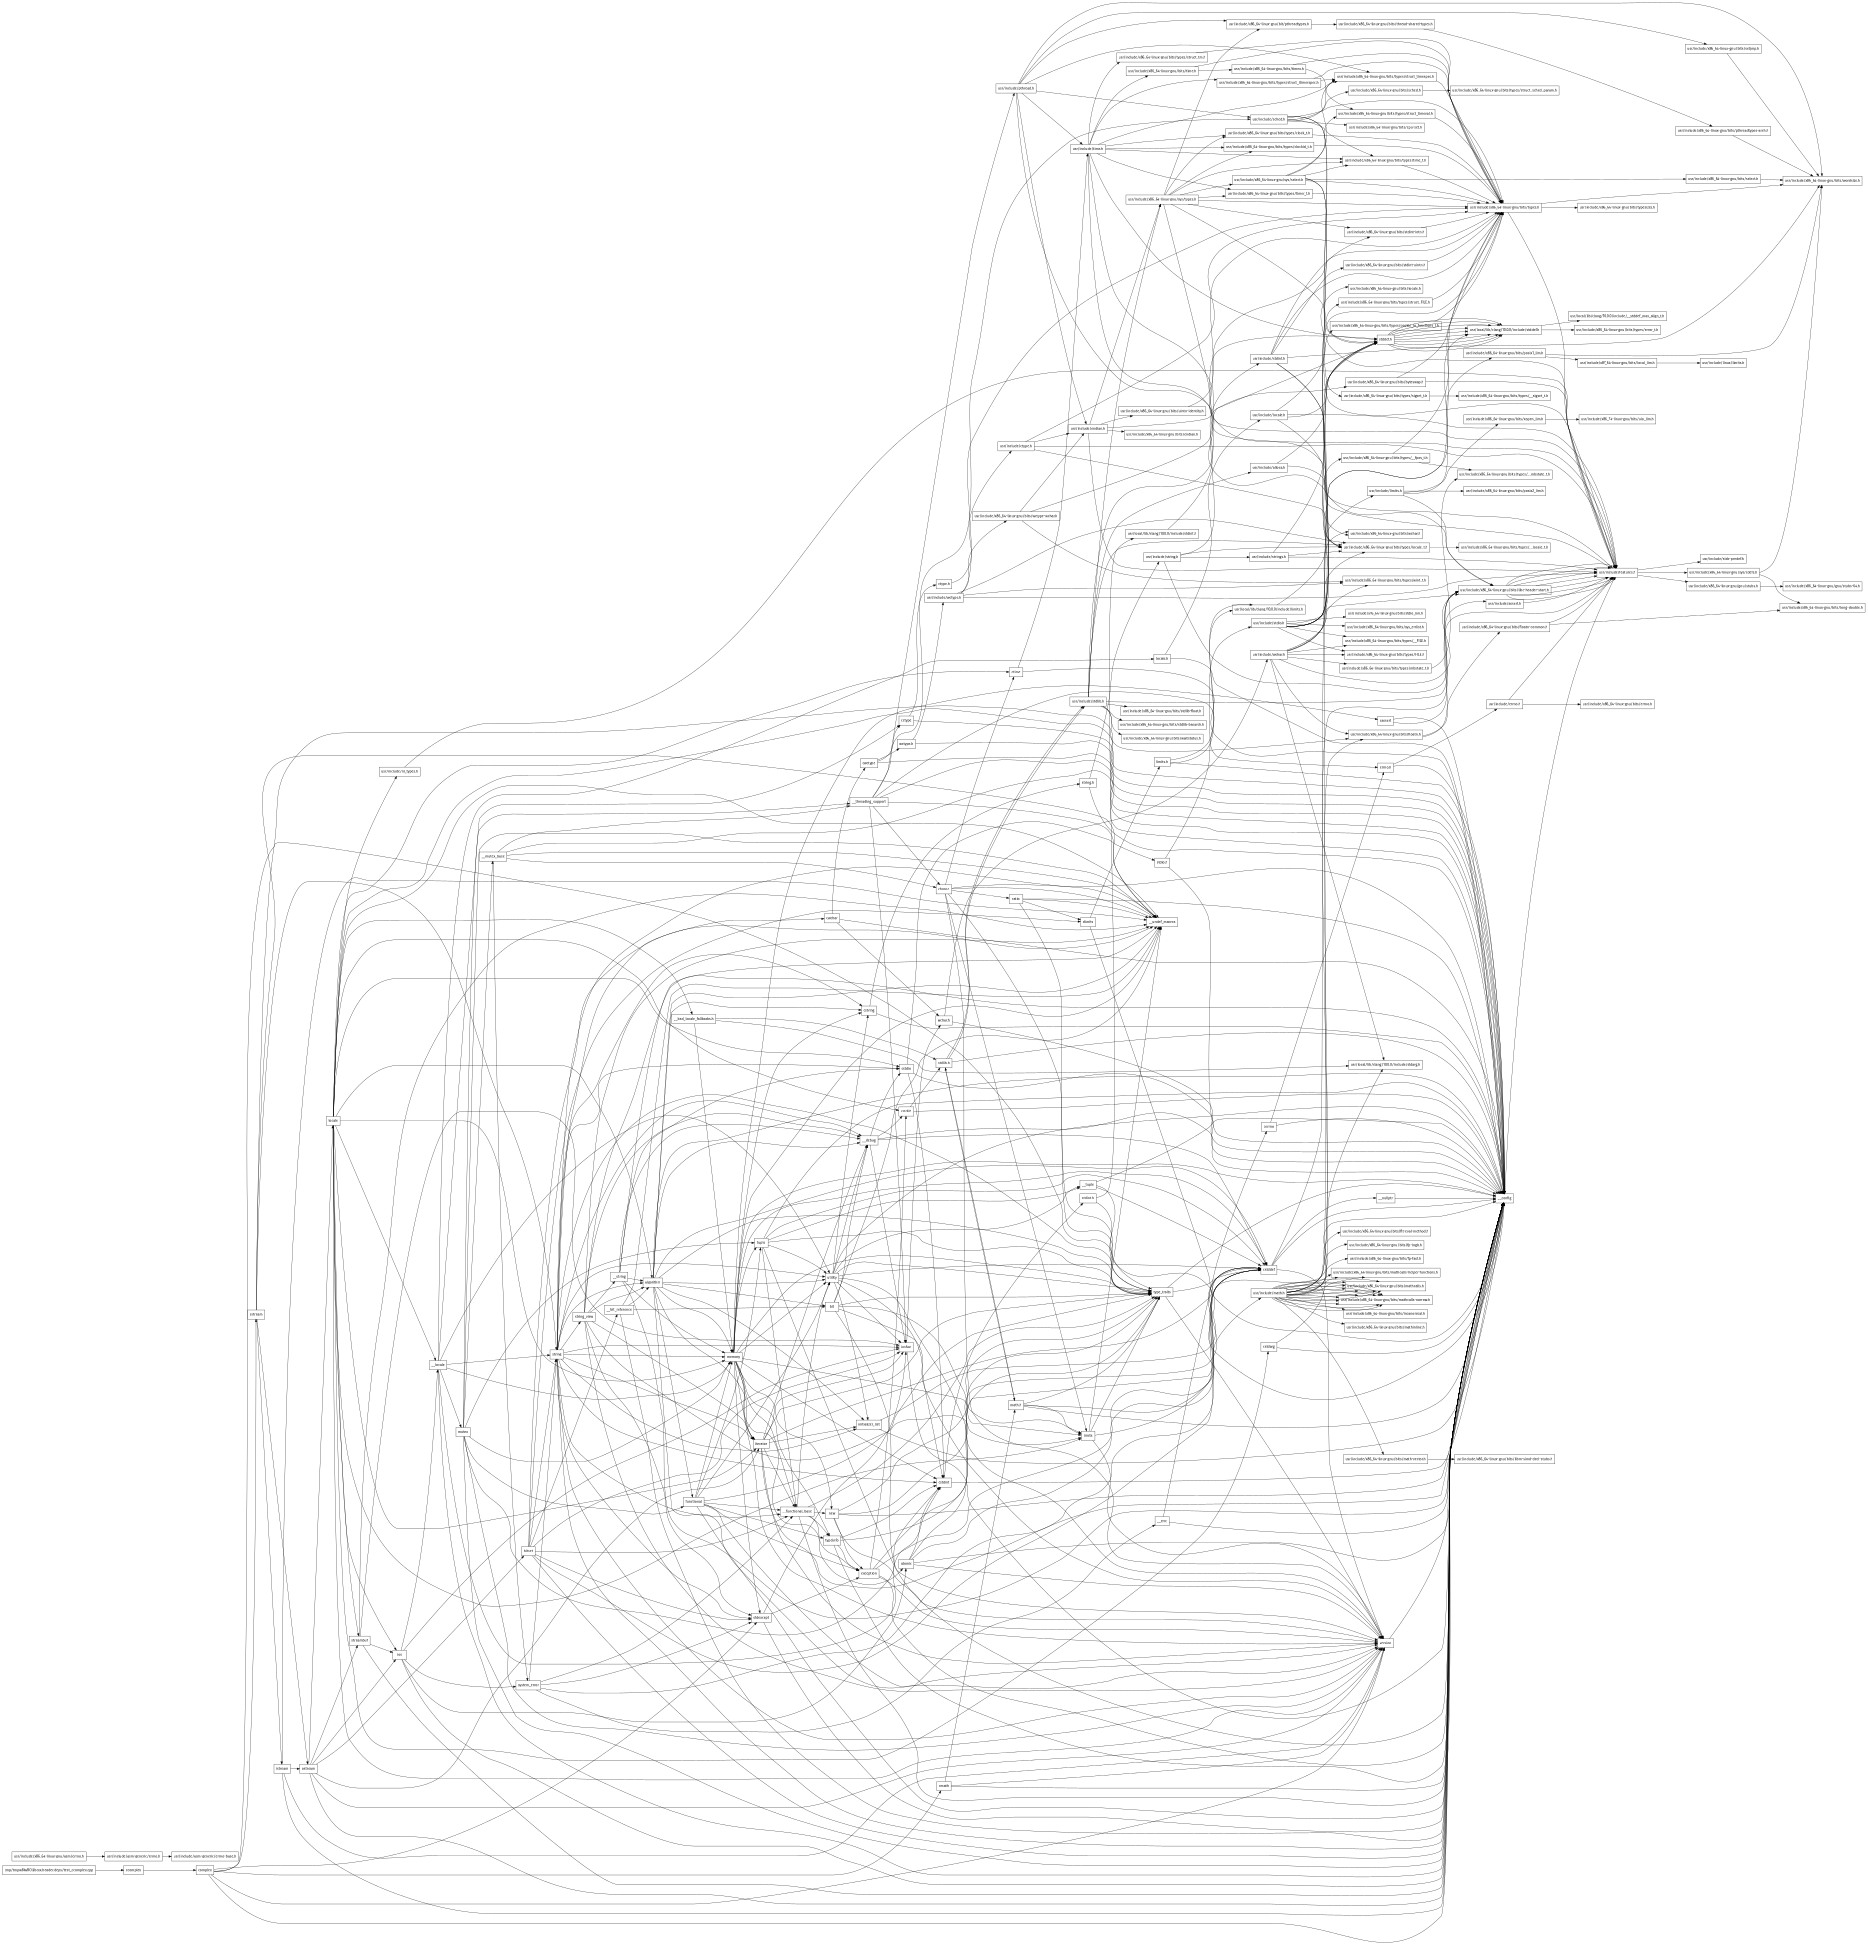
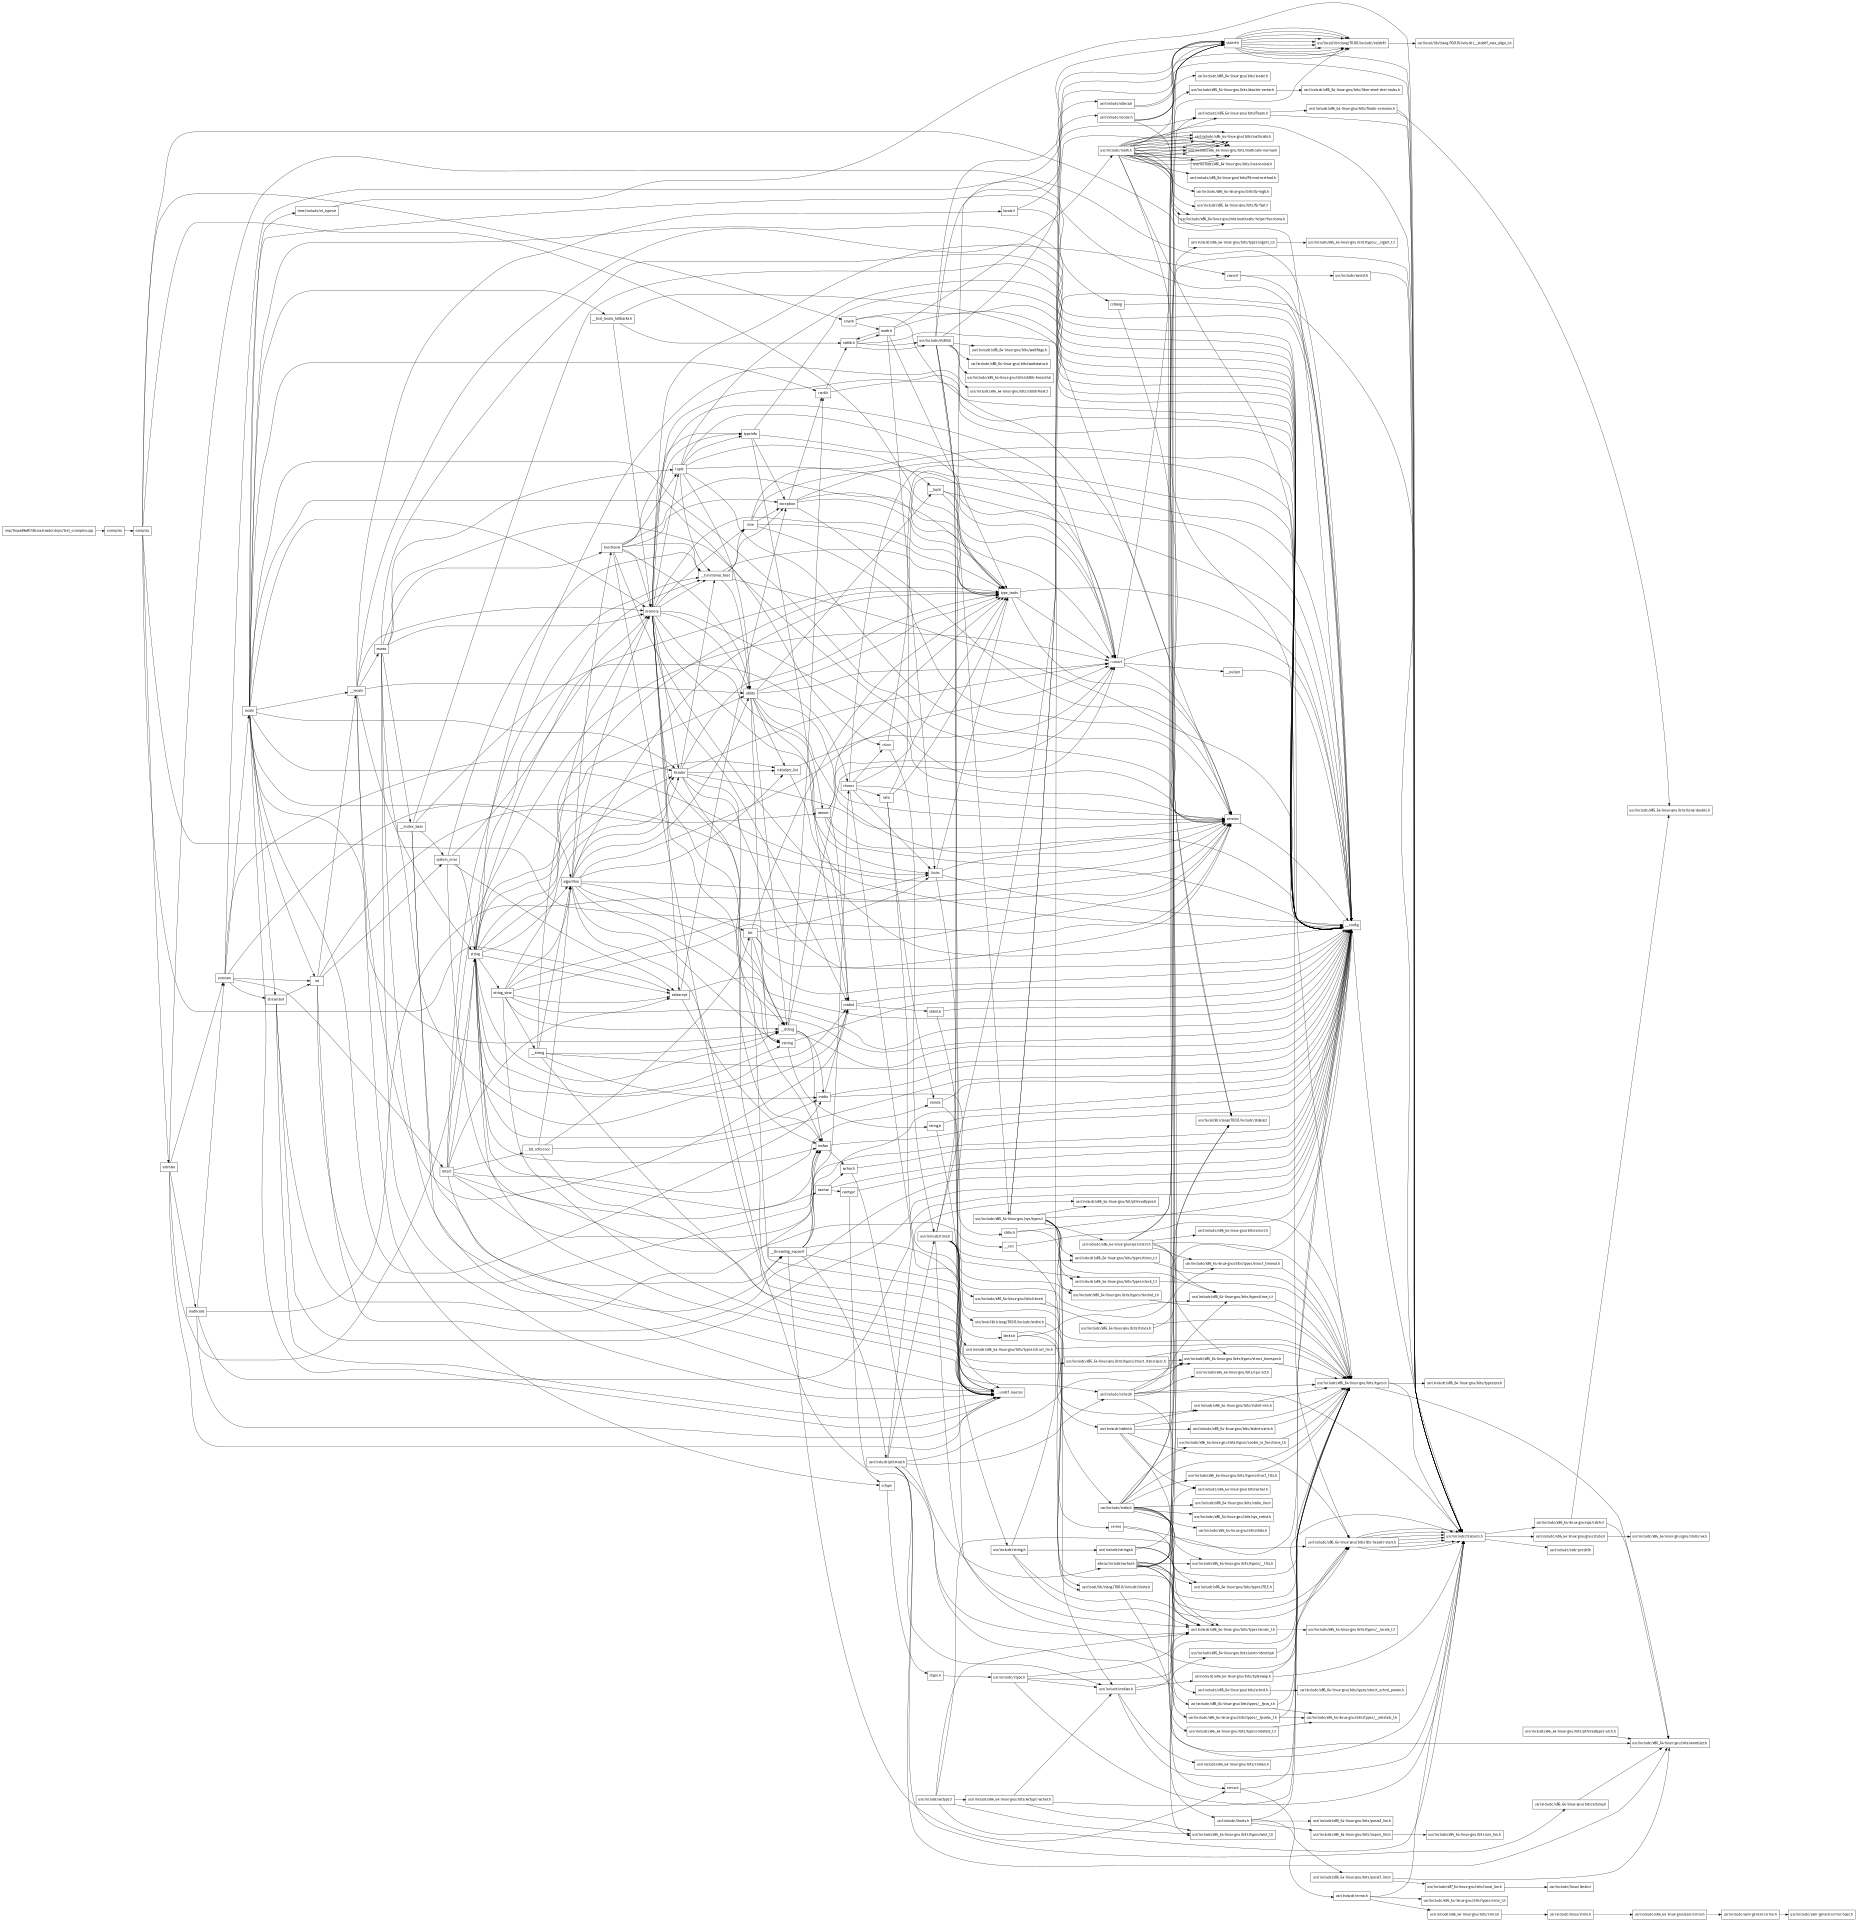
(1386, 24) -> none
(1770, 180) -> none
(1125, 315) -> (1063, 1454)
(1557, 330) -> (1394, 1898)
none -> (1009, 350)
(1617, 419) -> (1465, 1835)
(1386, 614) -> (1233, 1503)
(1269, 655) -> (1116, 1564)
(906, 744) -> none
(400, 772) -> (317, 211)
(1349, 805) -> none
none -> (411, 1014)
(868, 1312) -> (733, 884)
none -> (1173, 1317)
(1386, 1328) -> none
(1386, 1459) -> (1233, 90)
(819, 1524) -> (708, 446)
none -> (1233, 1531)
(967, 1552) -> (677, 637)
(1004, 1688) -> (750, 1229)
none -> (1233, 1718)
(862, 1740) -> none
(282, 1769) -> (197, 1312)
none -> (1570, 1915)
